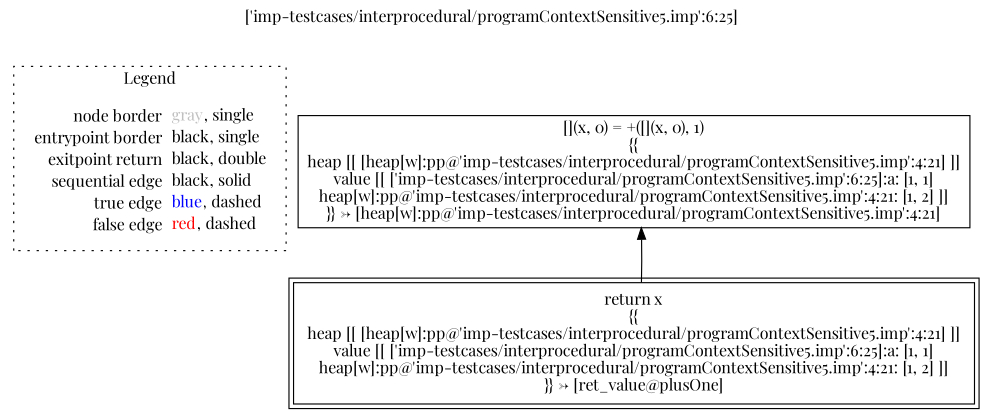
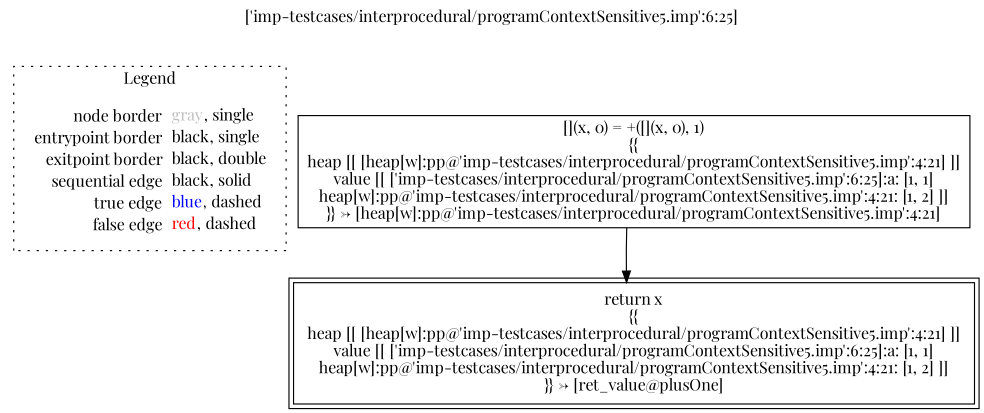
(108, 160) -> (106, 160)
(642, 261) -> (626, 249)
